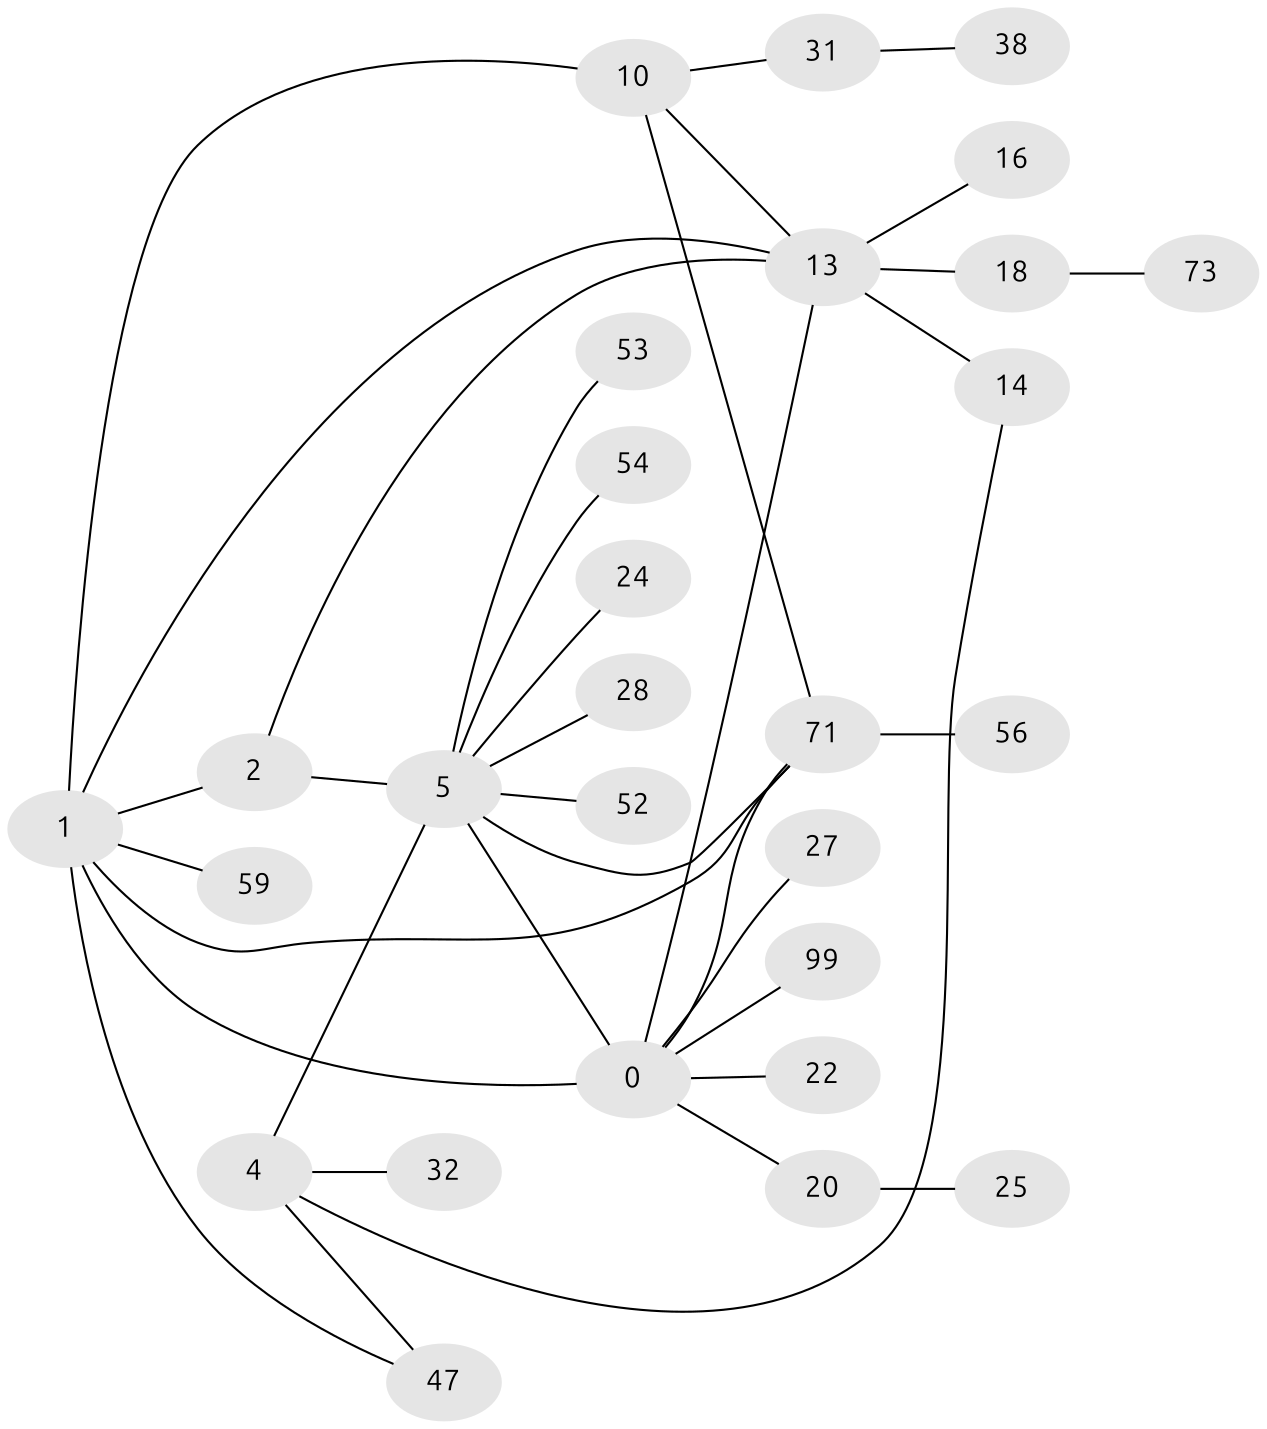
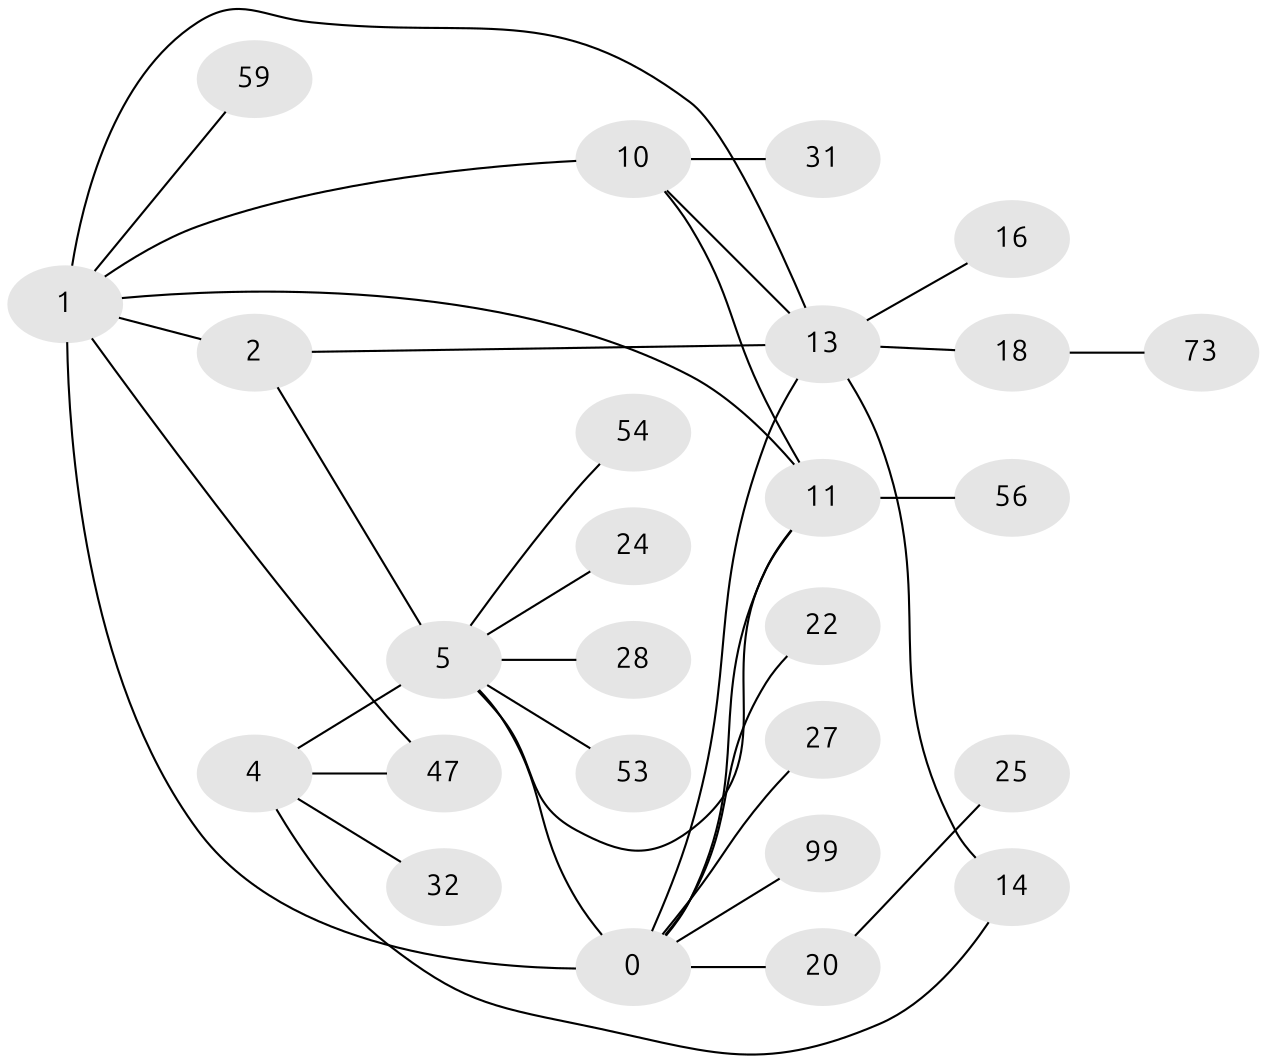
(1012, 46) -> none
(823, 734) -> (823, 498)
(633, 806) -> none
